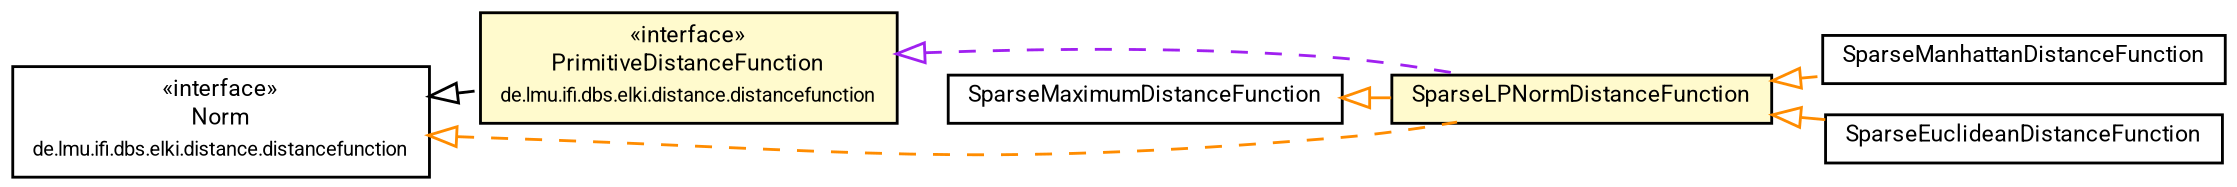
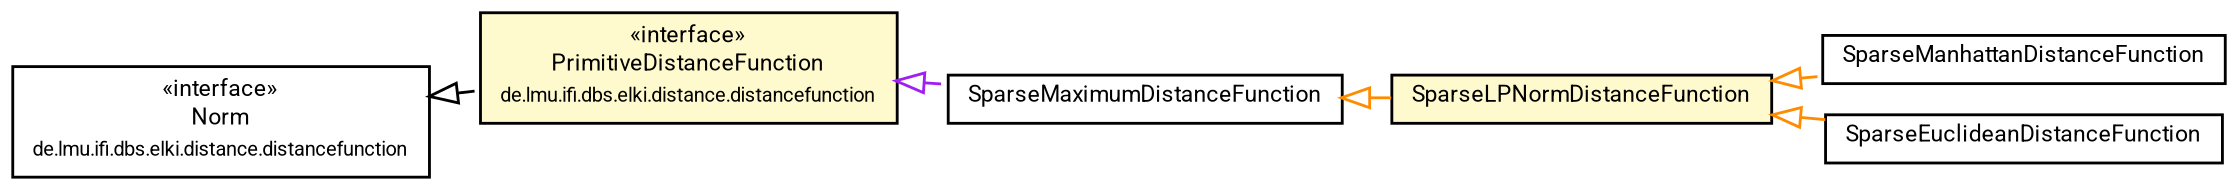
(1192, 51) -> (935, 84)
(958, 154) -> none
